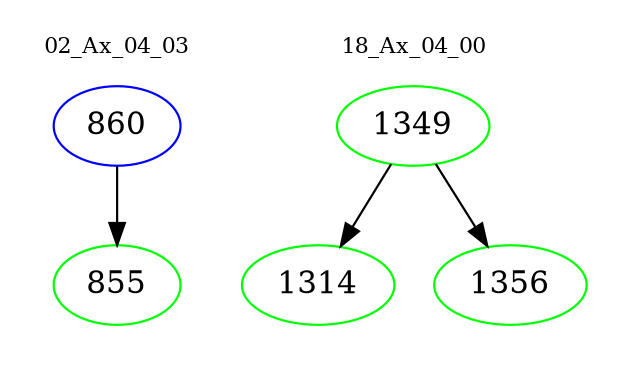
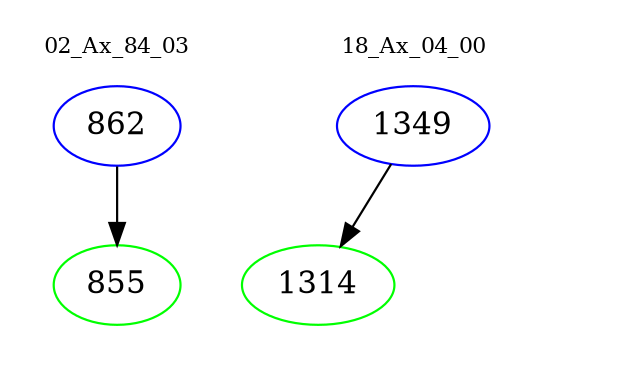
(117, 48) -> (117, 48)
(117, 126) -> (117, 126)
(413, 126) -> (413, 126)
(510, 285) -> none
